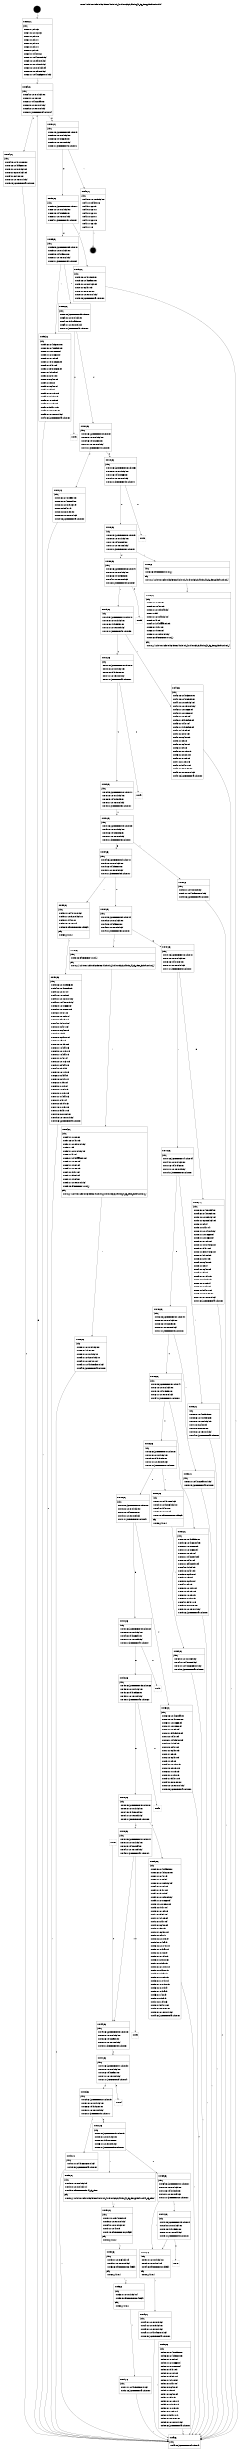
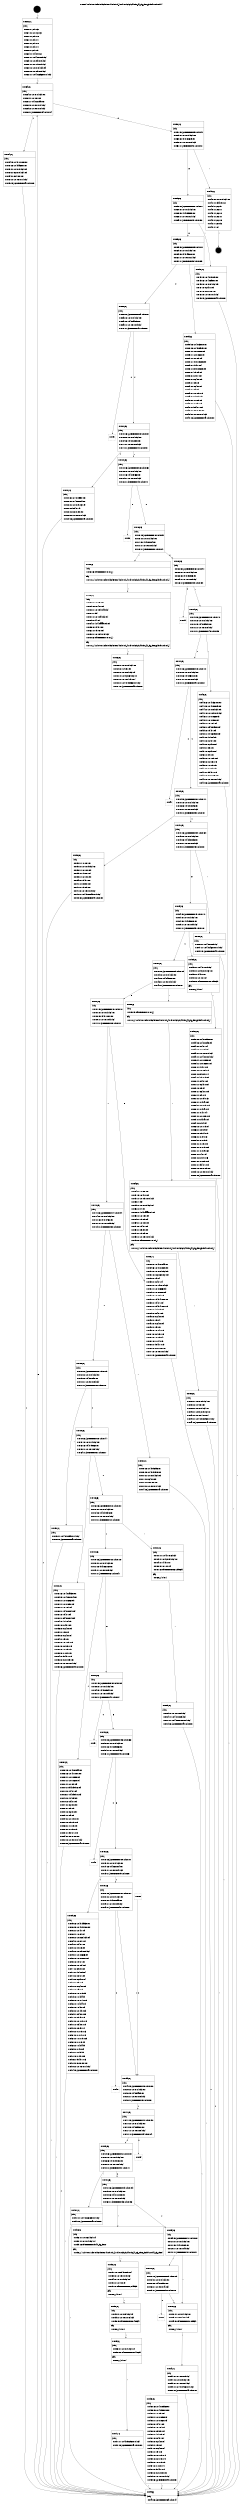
none -> (128, 672)
none -> (88, 877)
